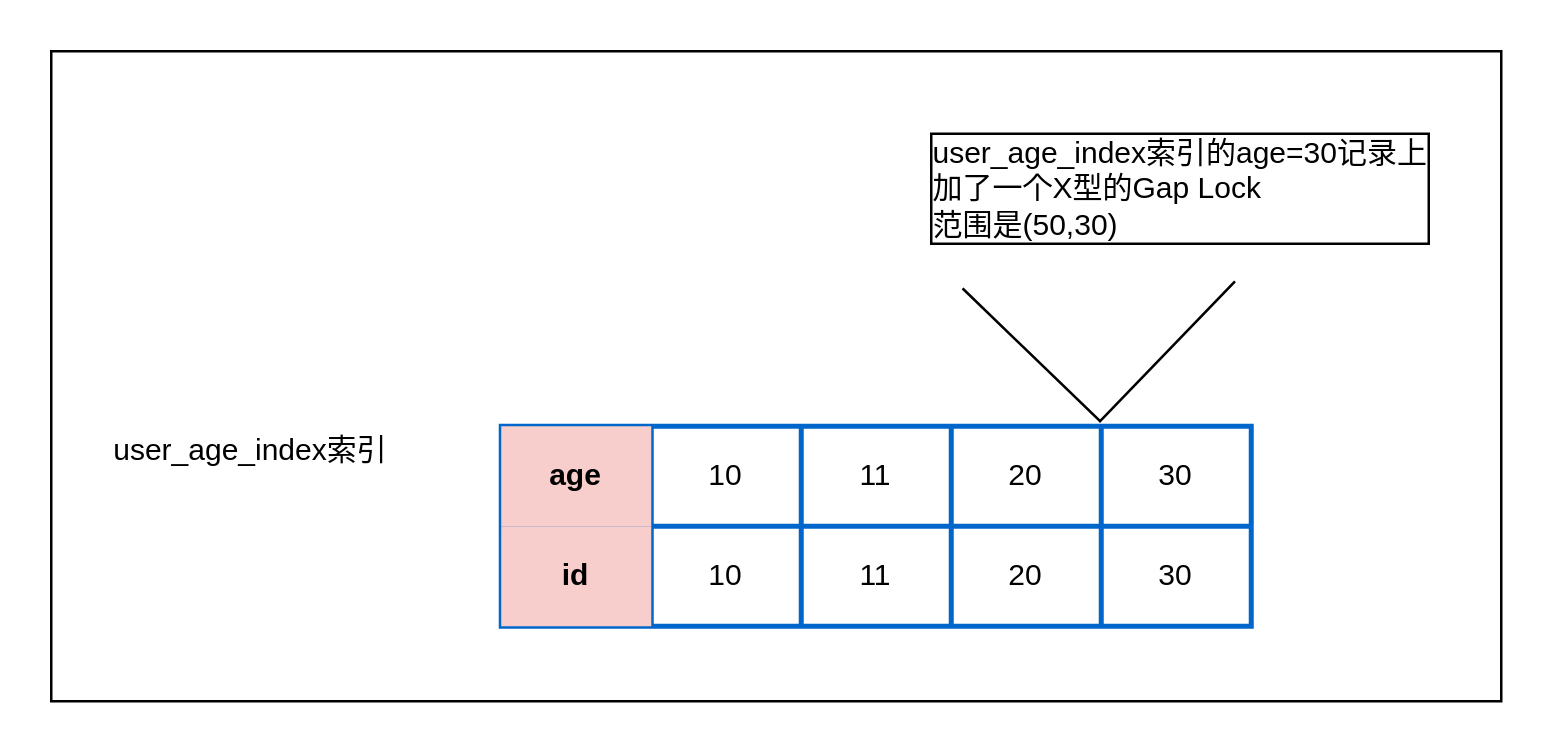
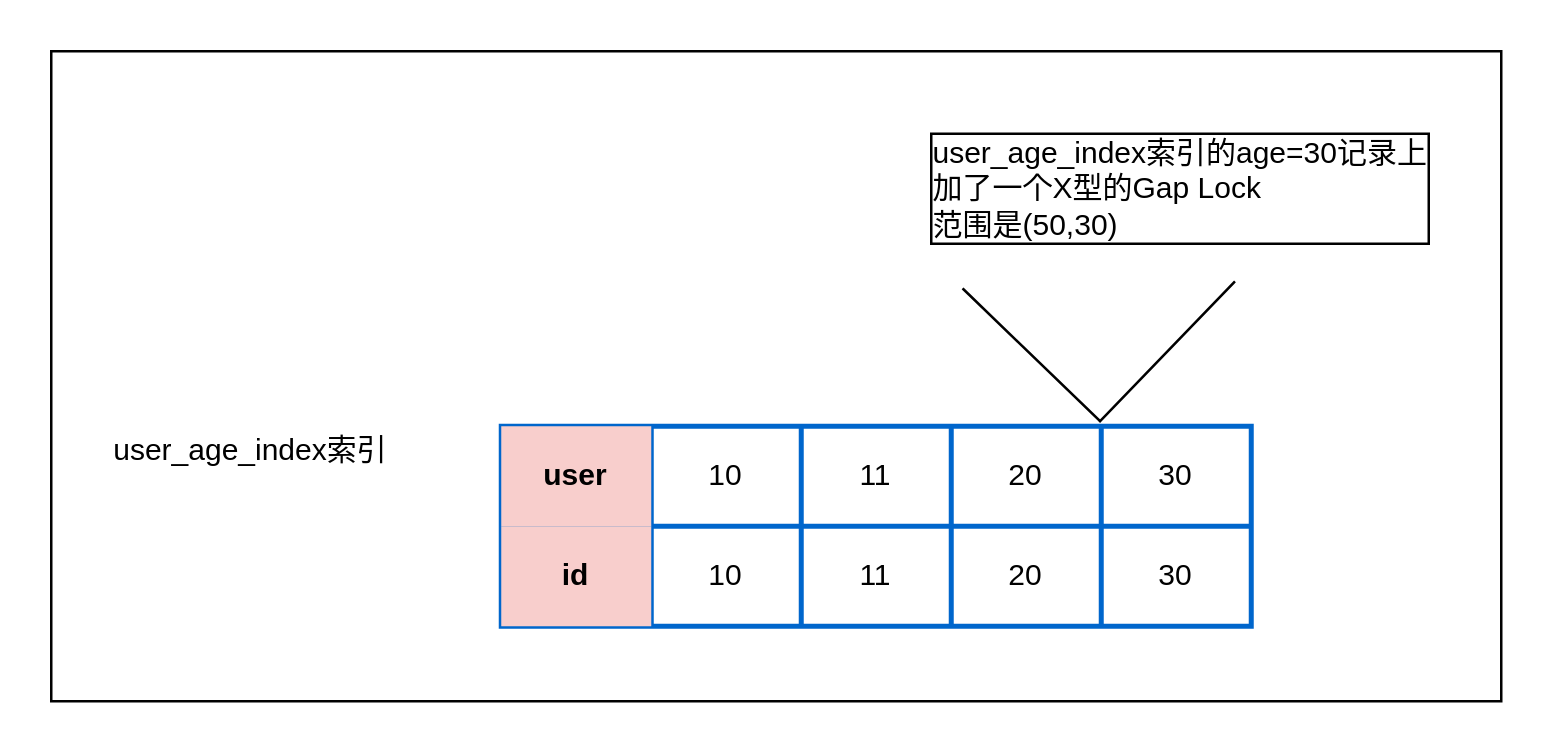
(576, 476) -> (576, 476)
